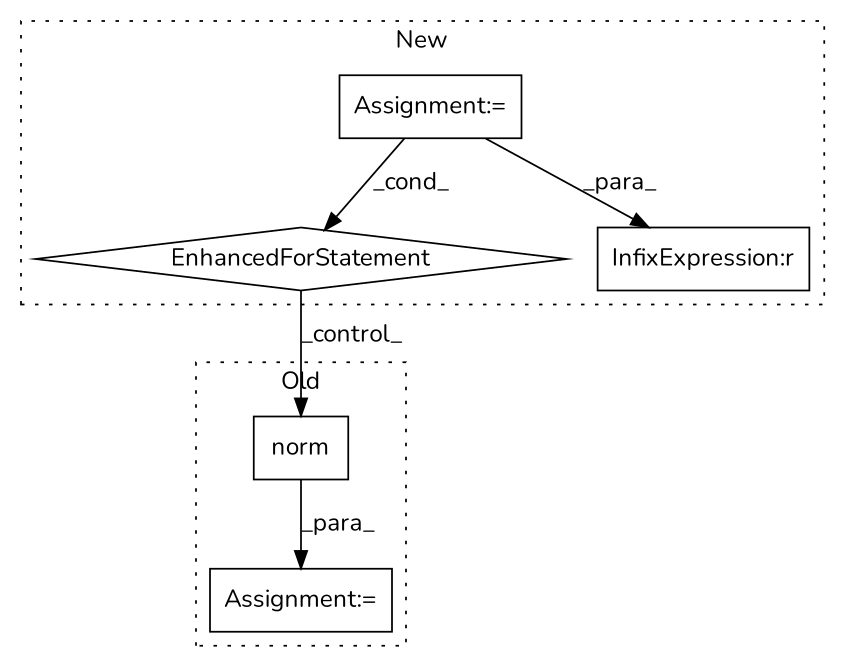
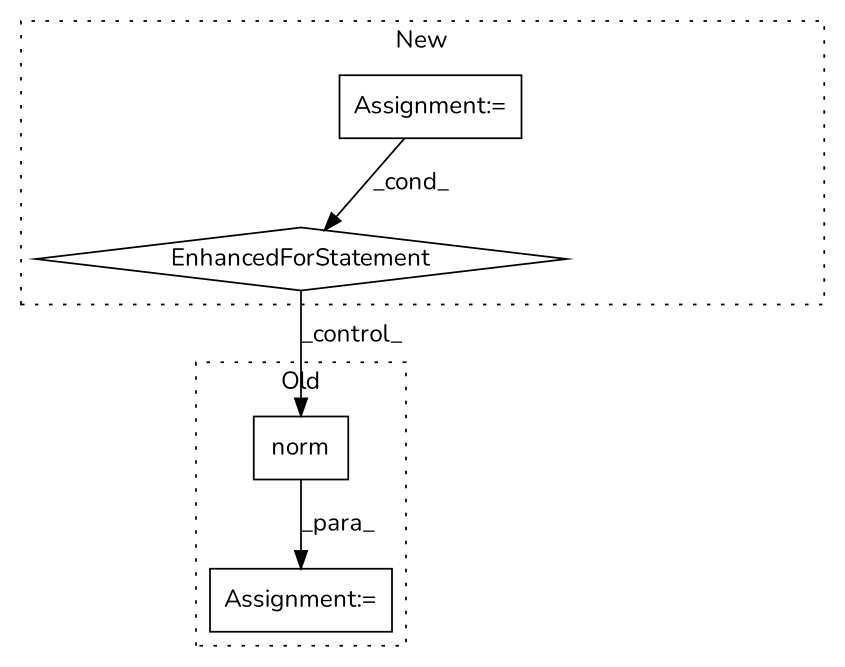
(704, 259) -> none
